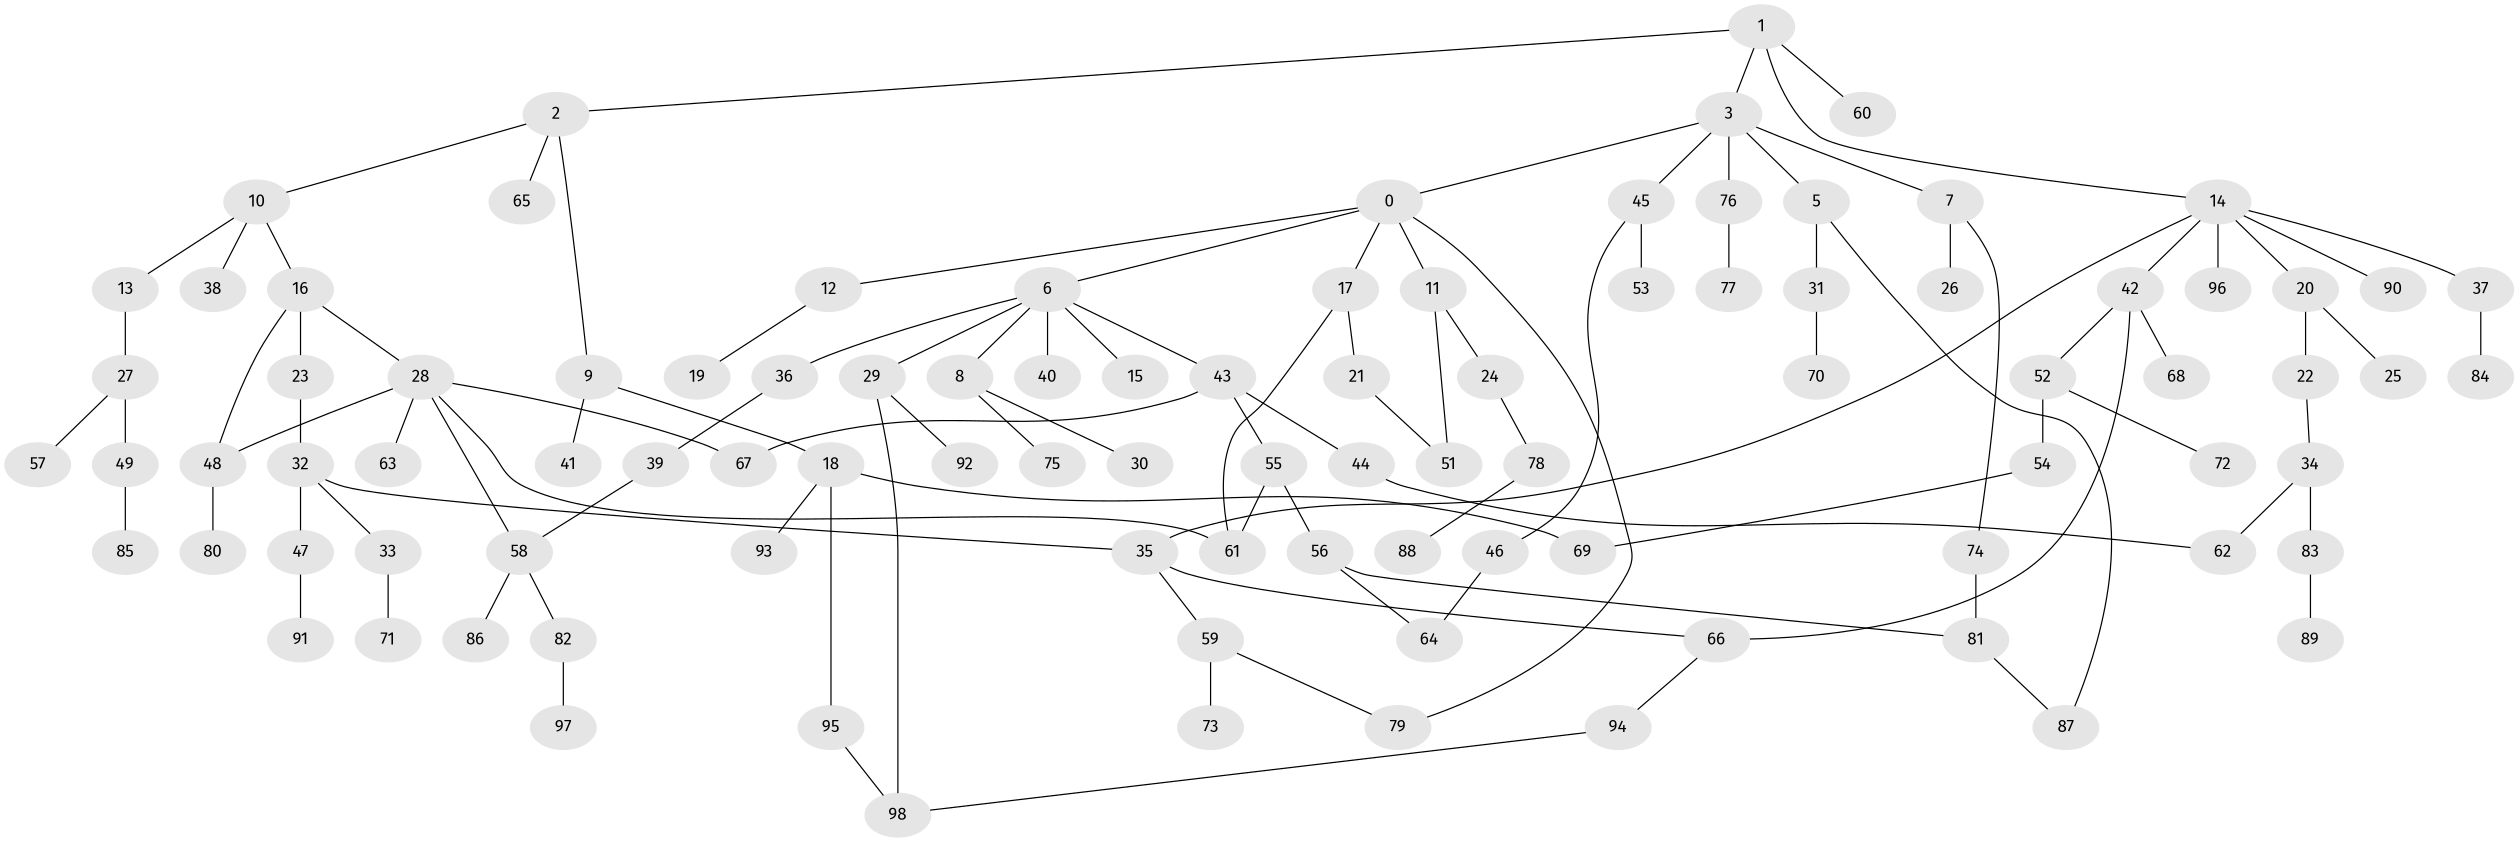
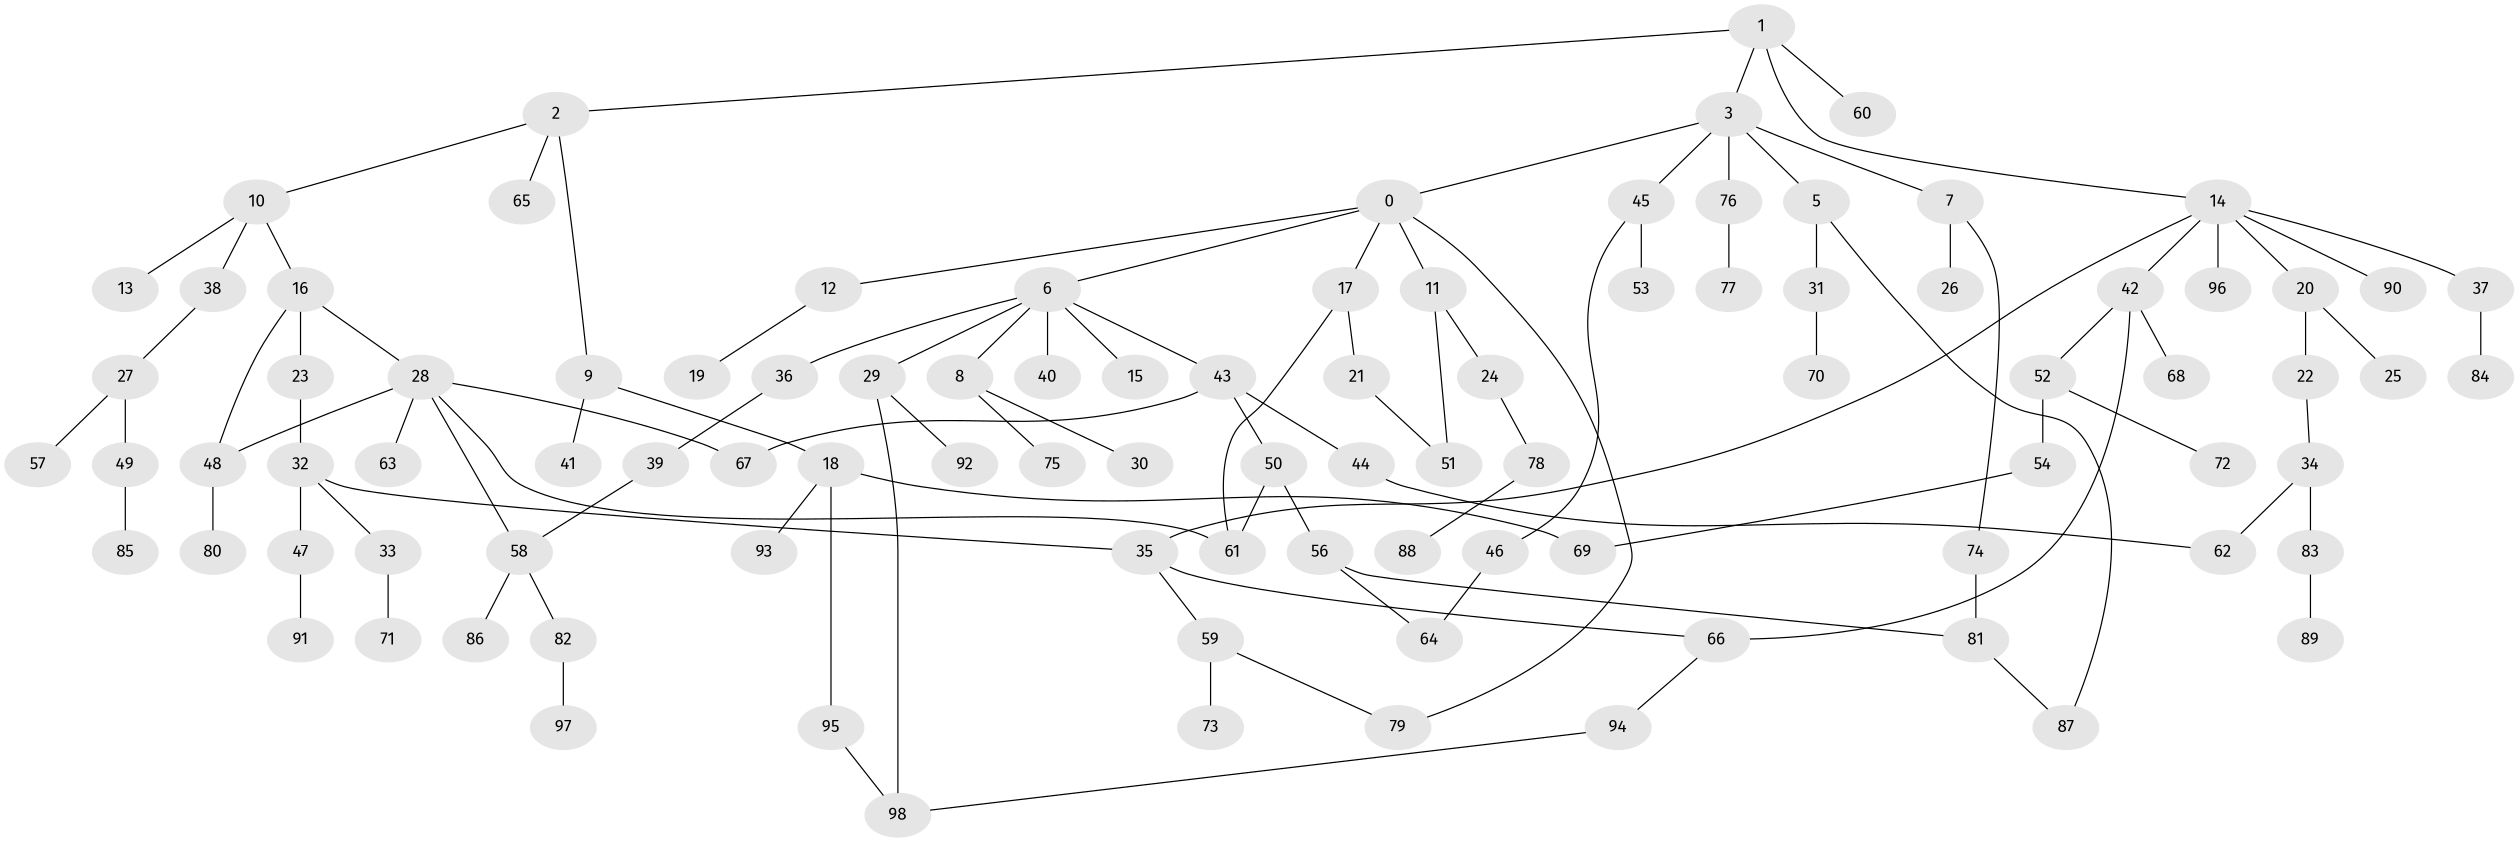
(125, 333) -> (169, 333)
(1274, 465) -> (1274, 465)
